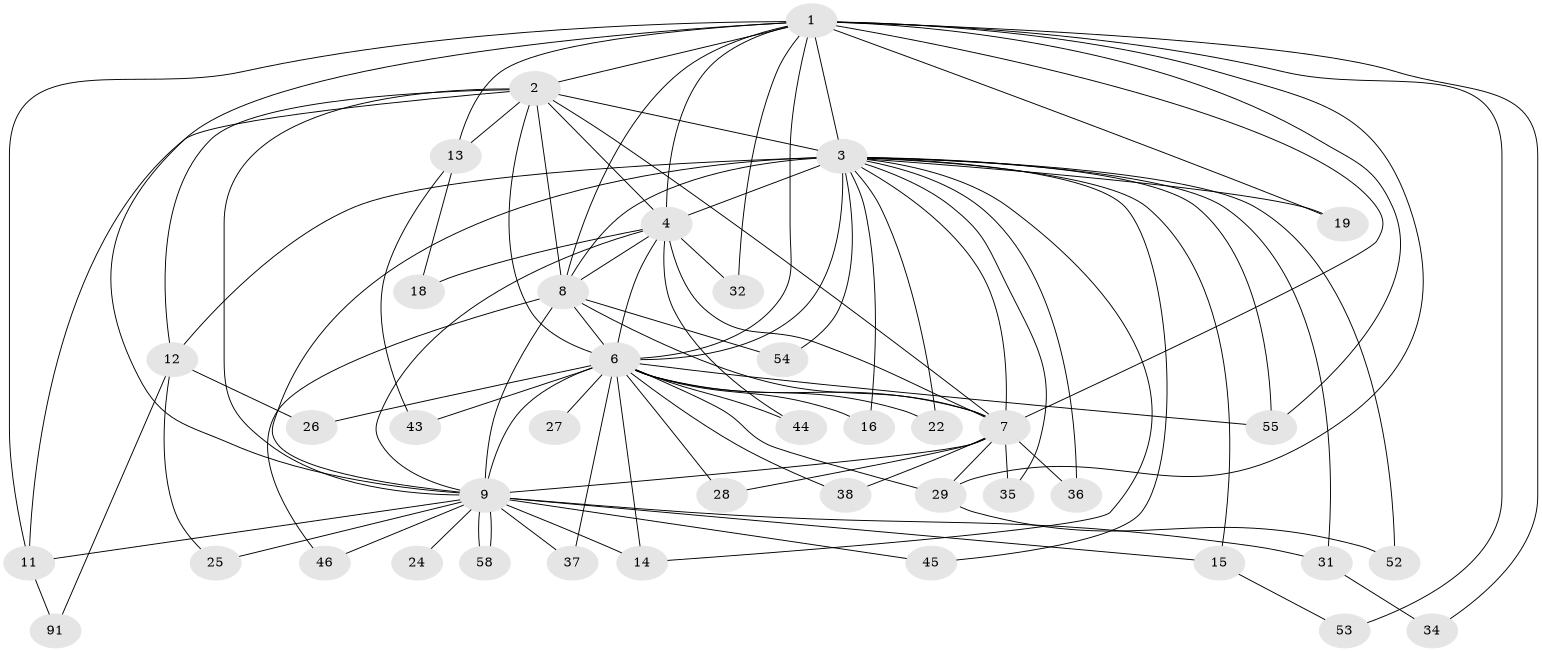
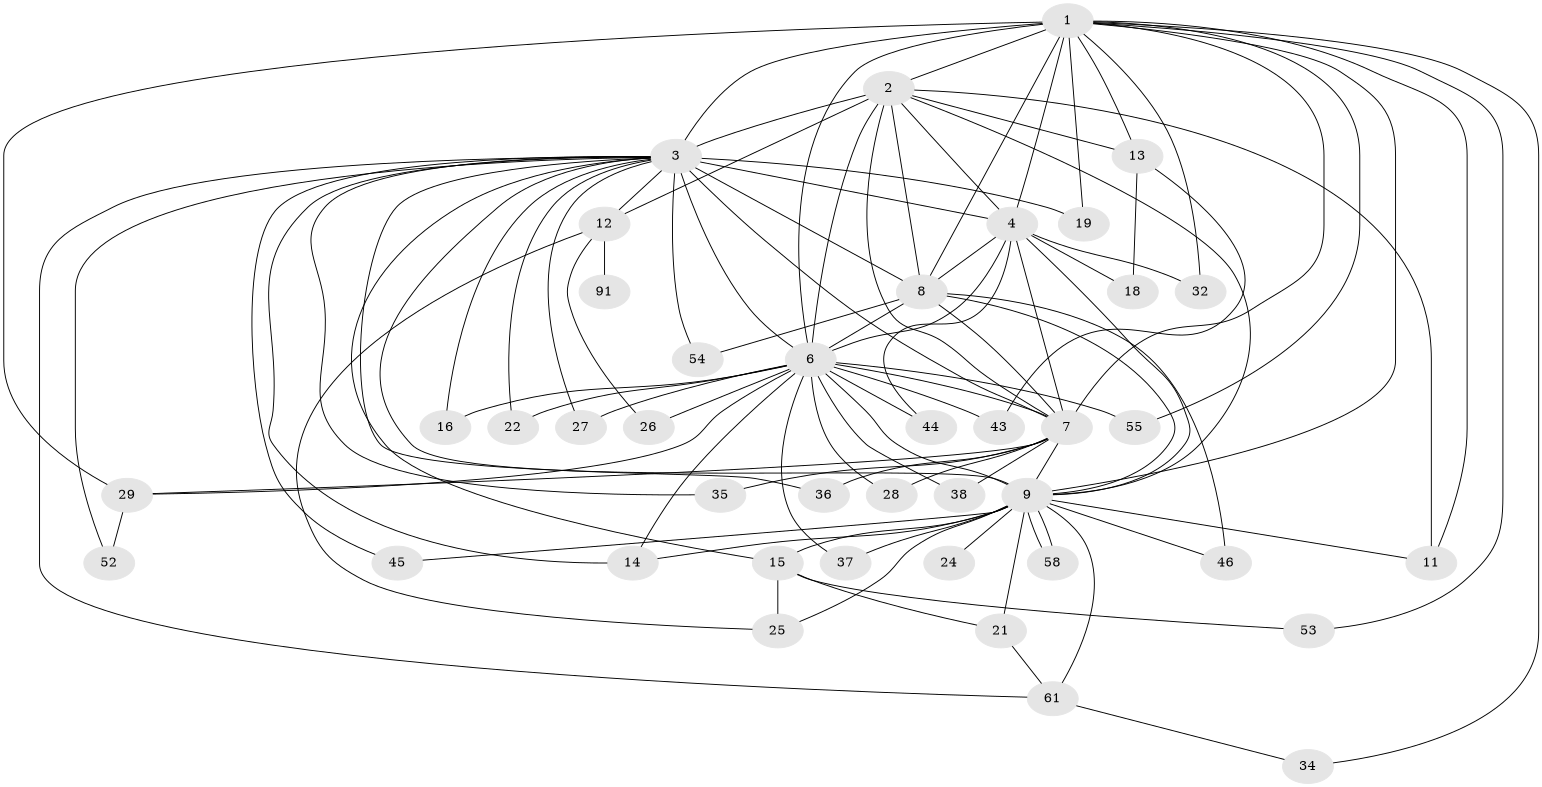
(1184, 200) -> (550, 261)
(1327, 563) -> (1053, 699)
(42, 597) -> none
none -> (778, 597)
none -> (1001, 631)
